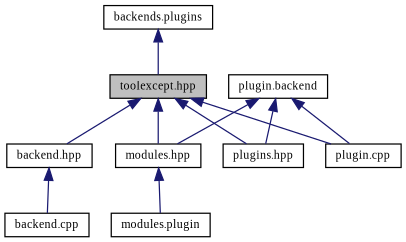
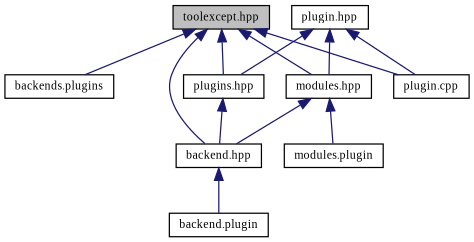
(158, 58) -> (134, 54)
(278, 87) -> (330, 17)
none -> (268, 125)
none -> (221, 127)
(47, 225) -> (219, 225)
